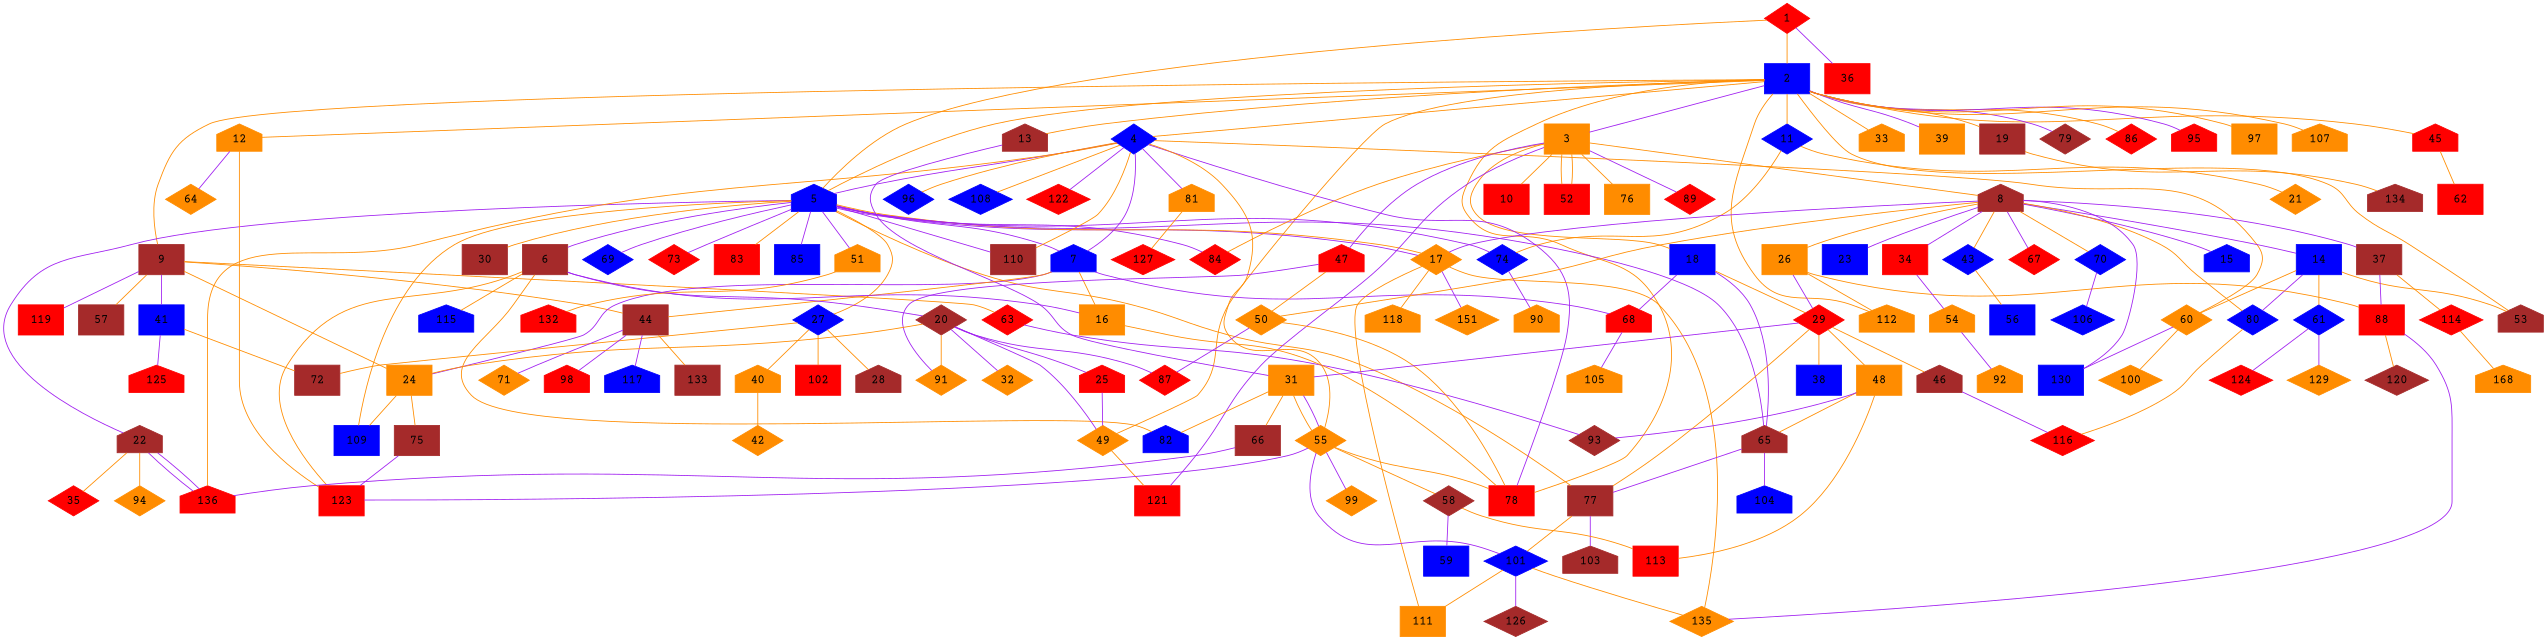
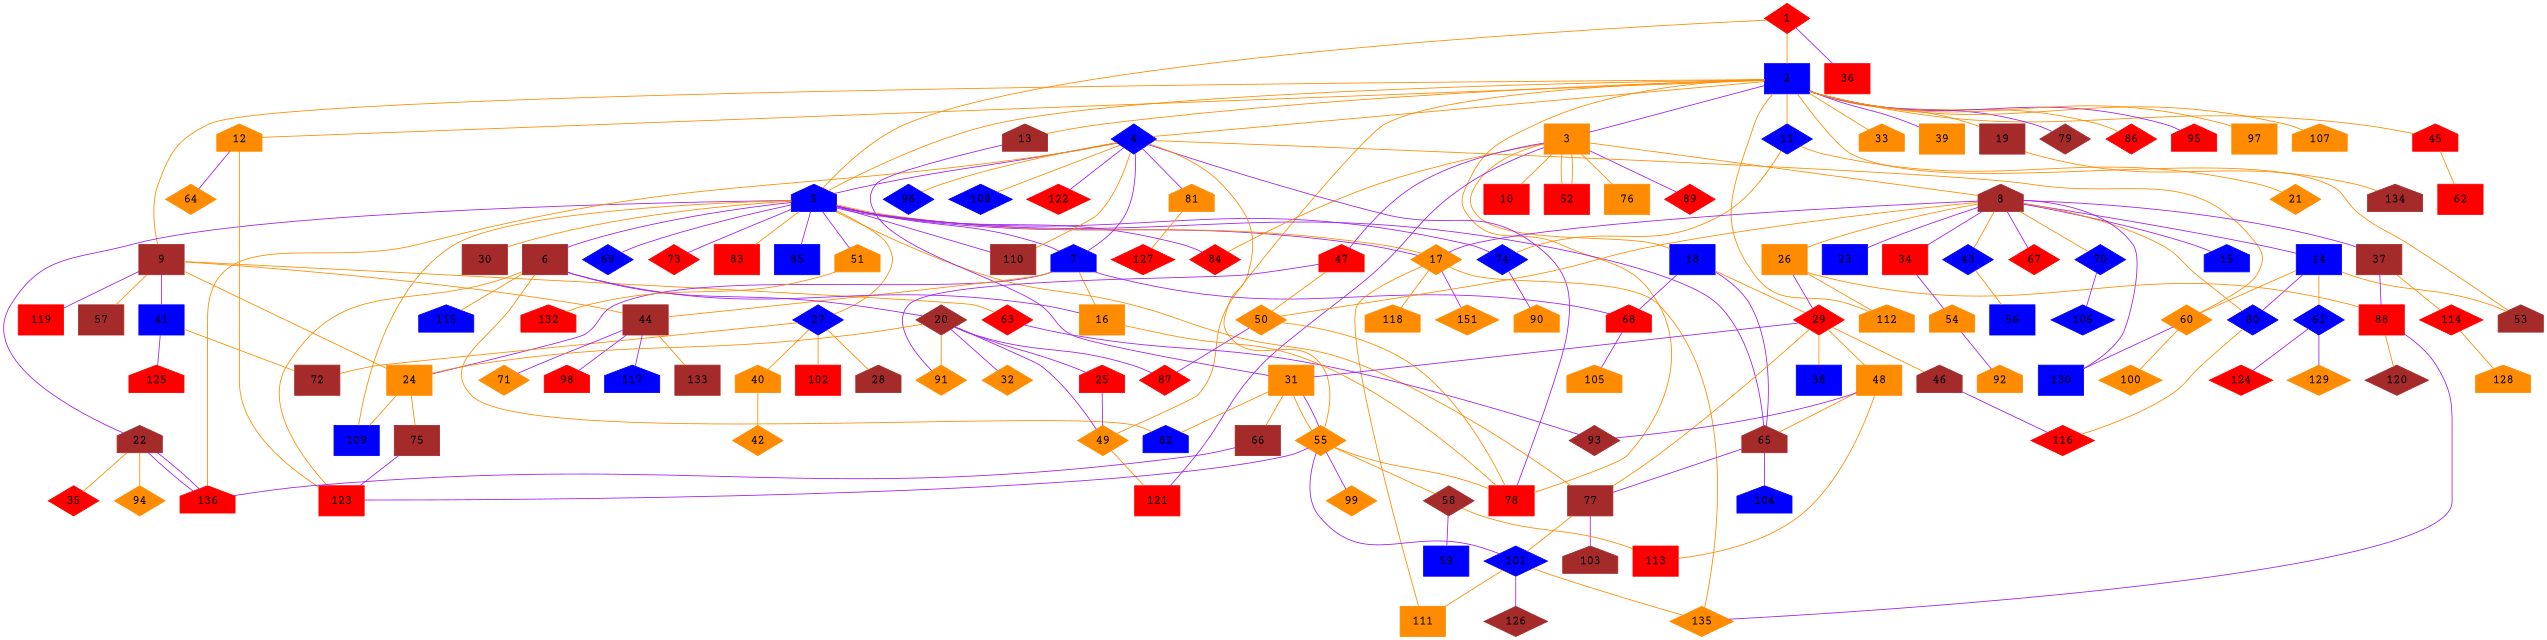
(2503, 380) -> (2503, 380)
